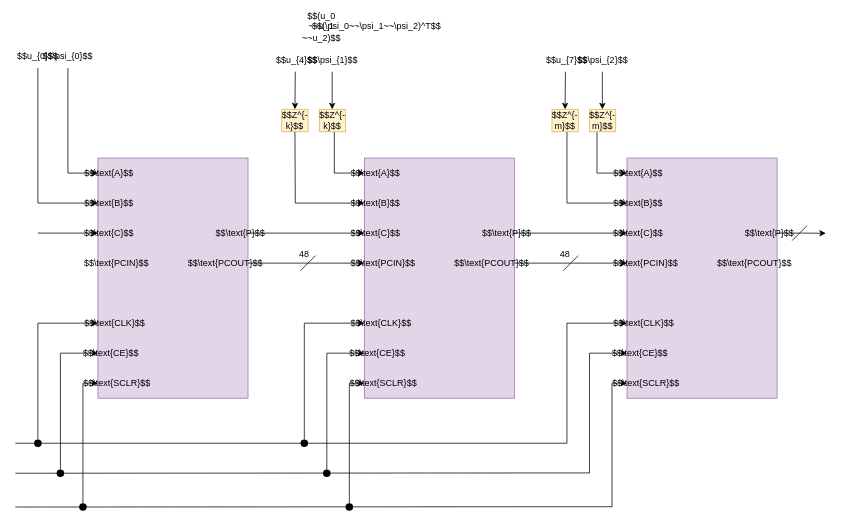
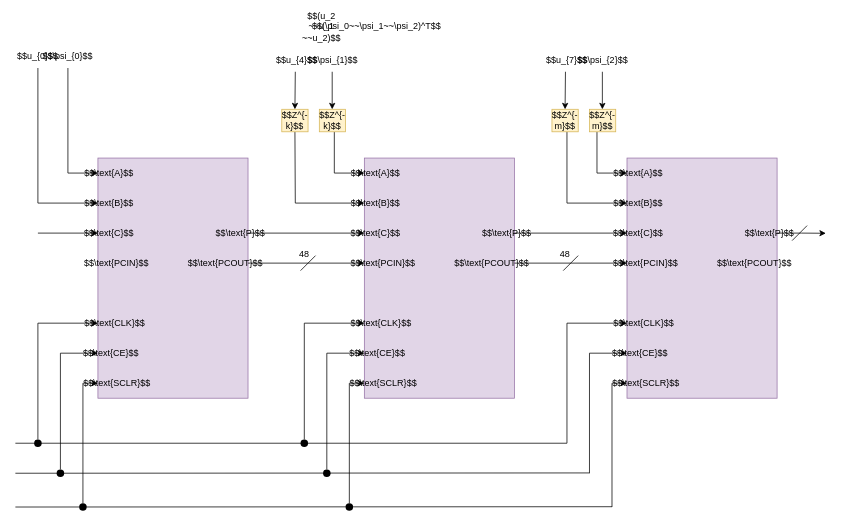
(321, 27) -> (321, 27)
